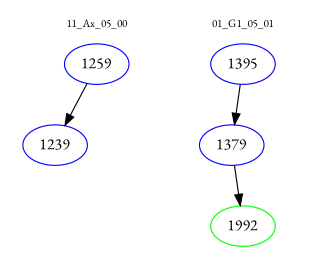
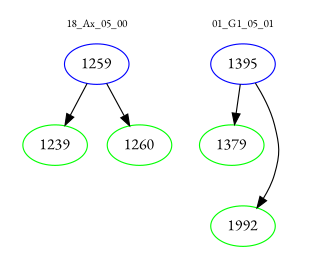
(97, 24) -> (97, 24)
(55, 145) -> (55, 145)
none -> (140, 145)
(232, 145) -> (232, 145)
(237, 180) -> (278, 140)
